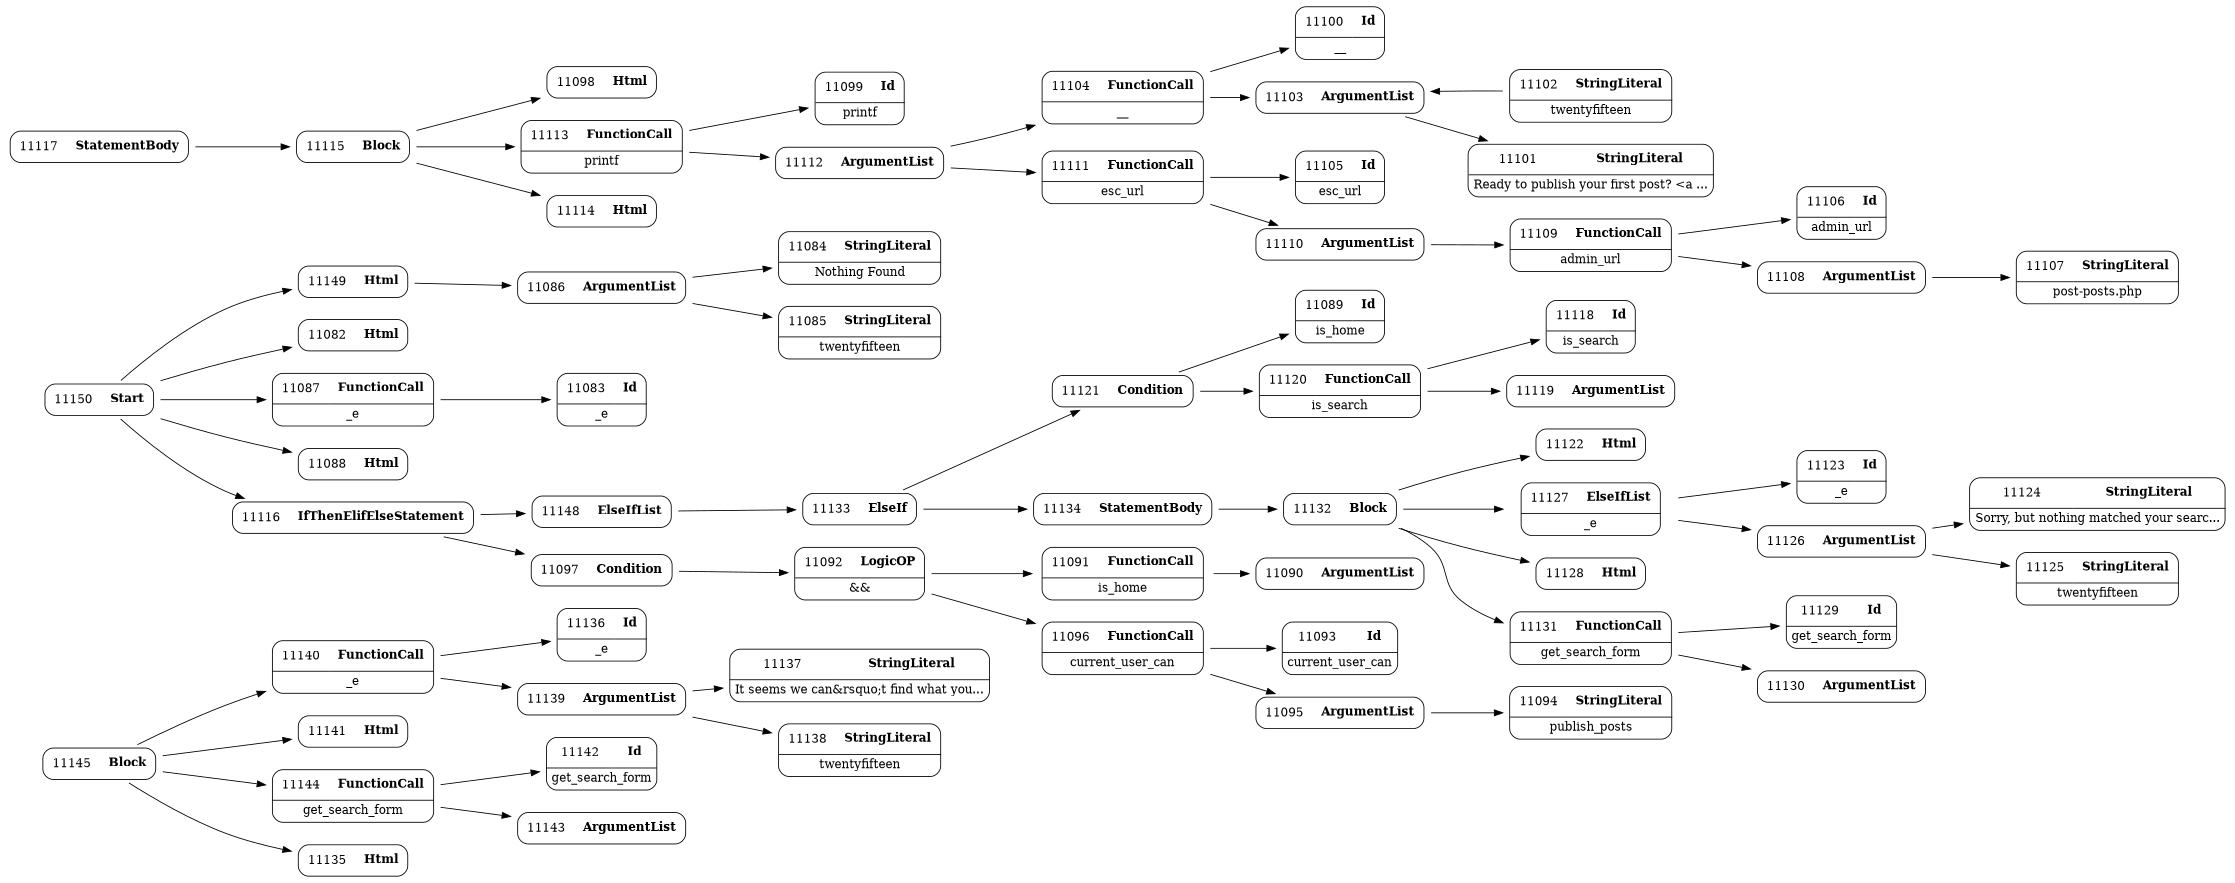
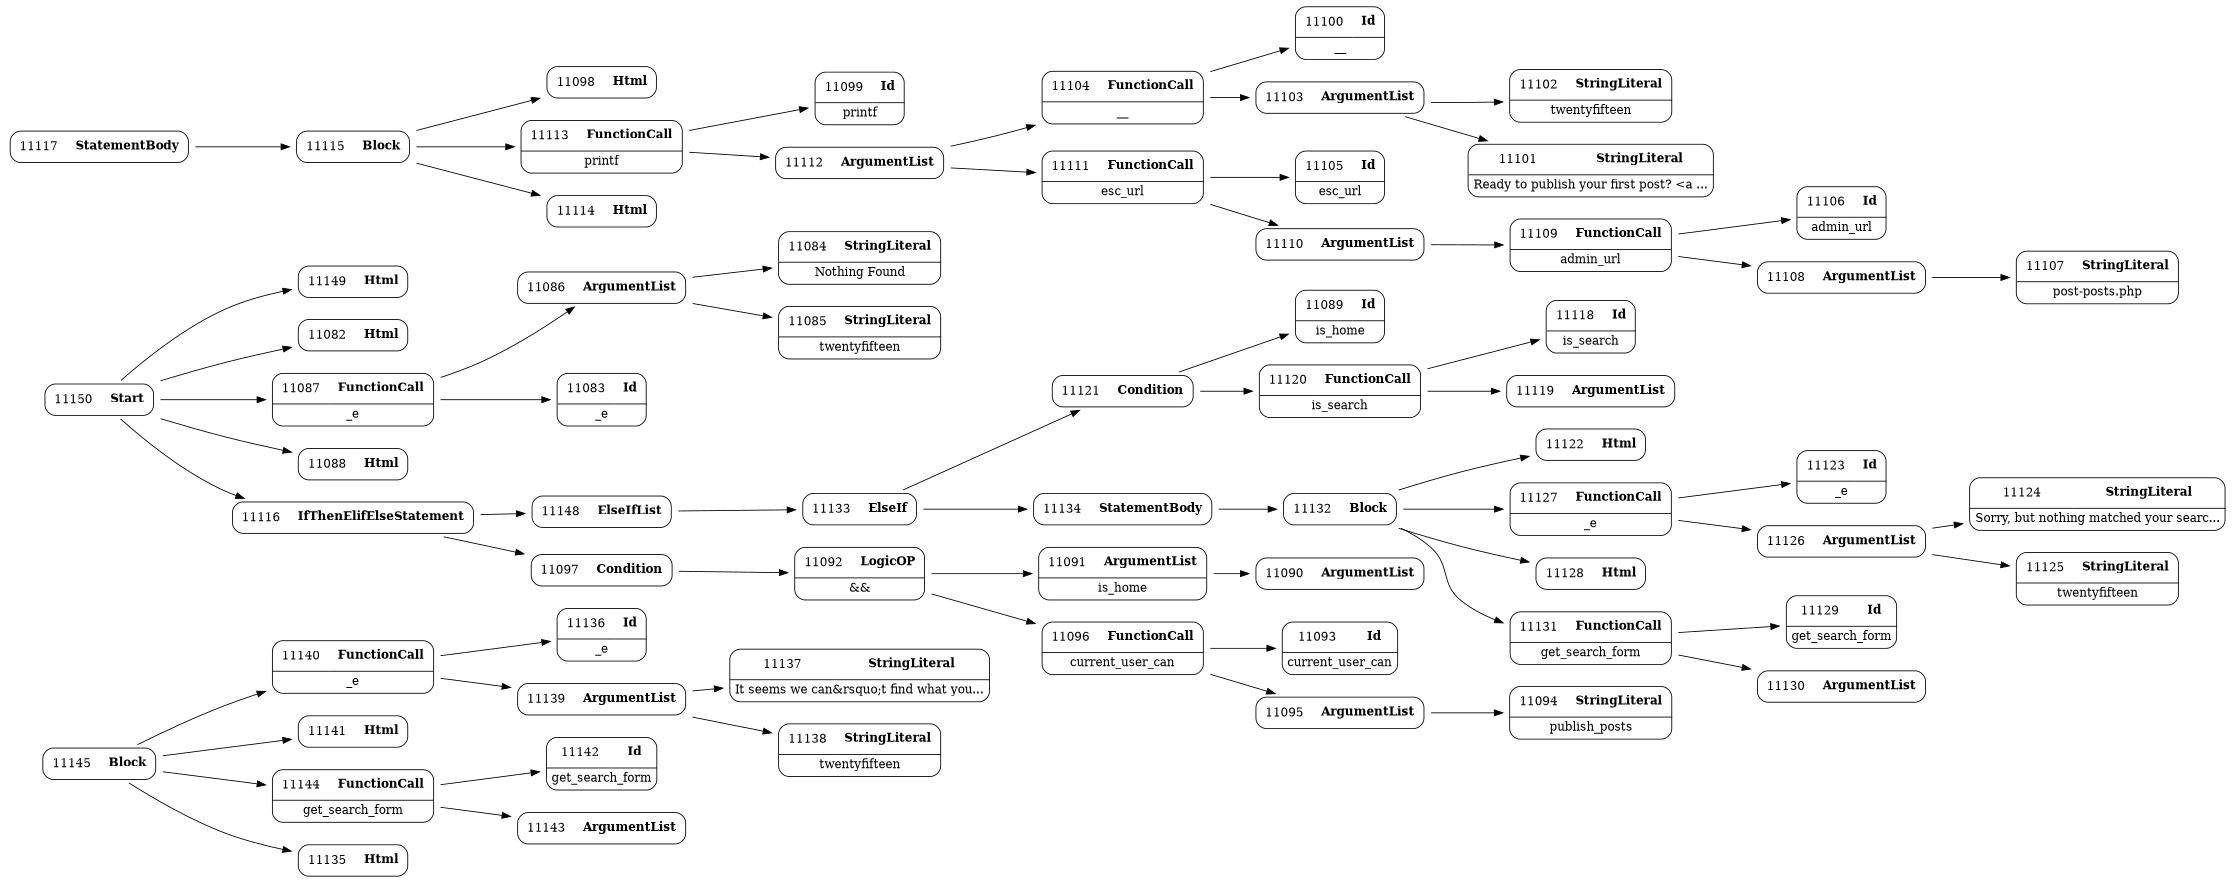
(1471, 91) -> (1463, 102)
(458, 284) -> (506, 349)
(1619, 497) -> (1619, 497)
(1151, 562) -> (1151, 562)
